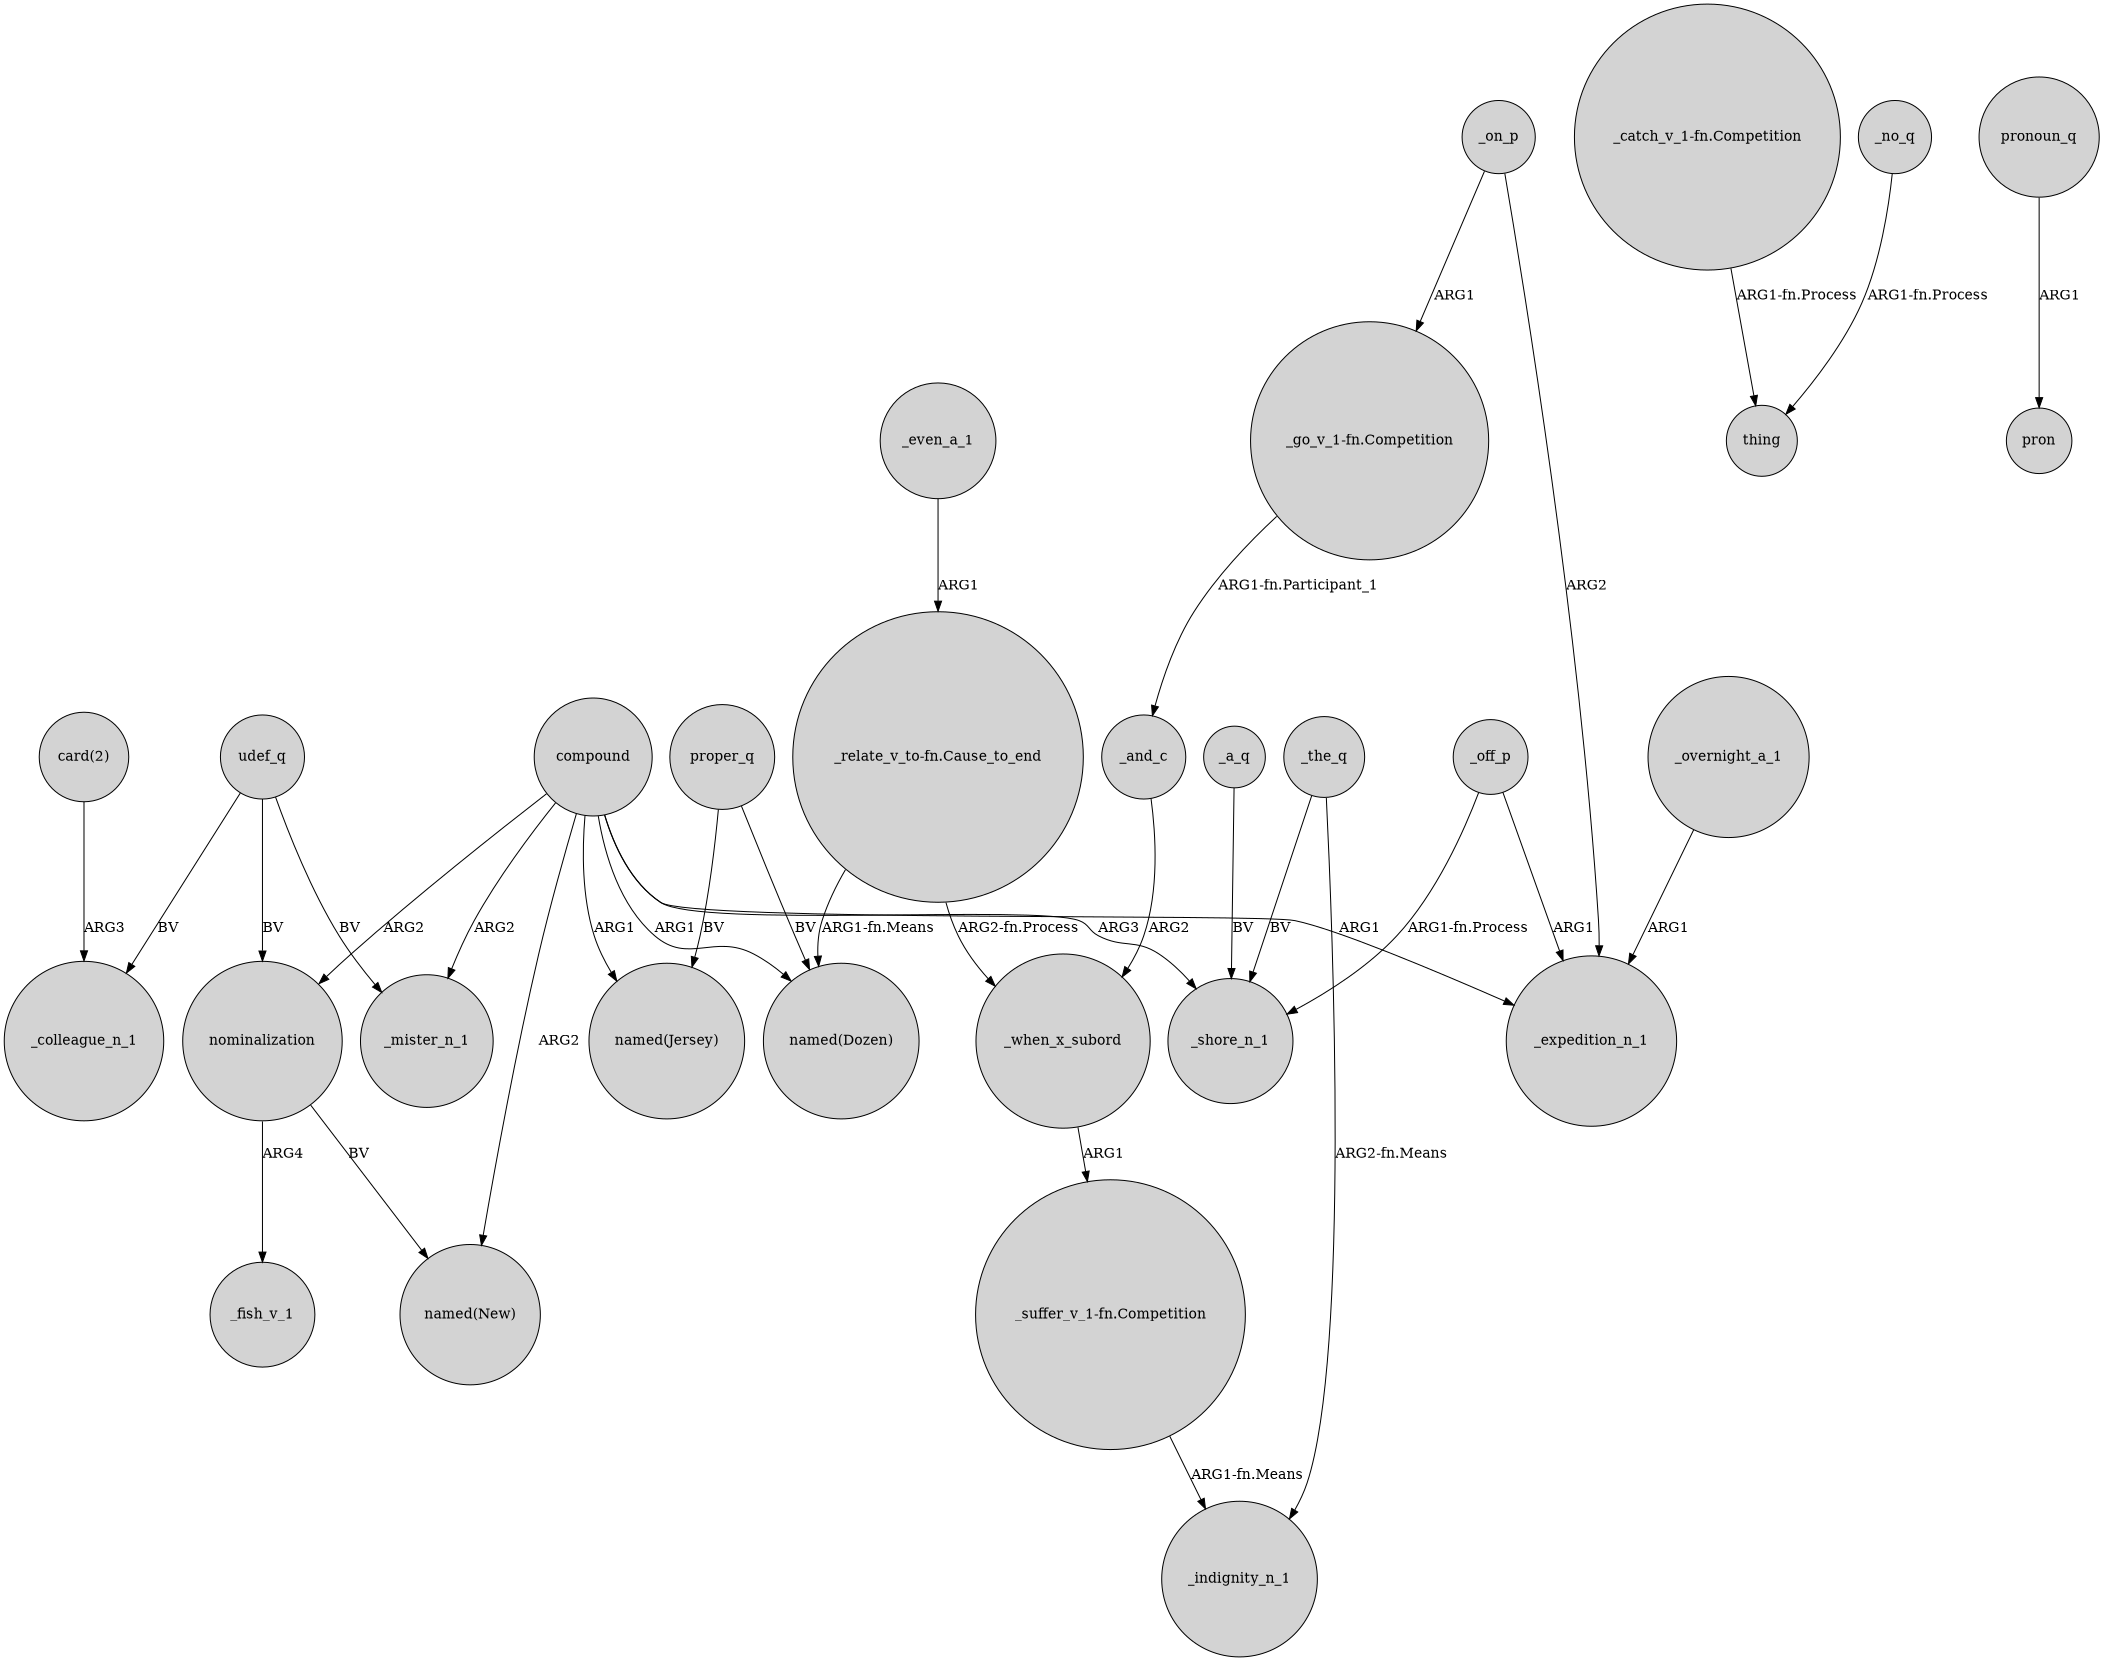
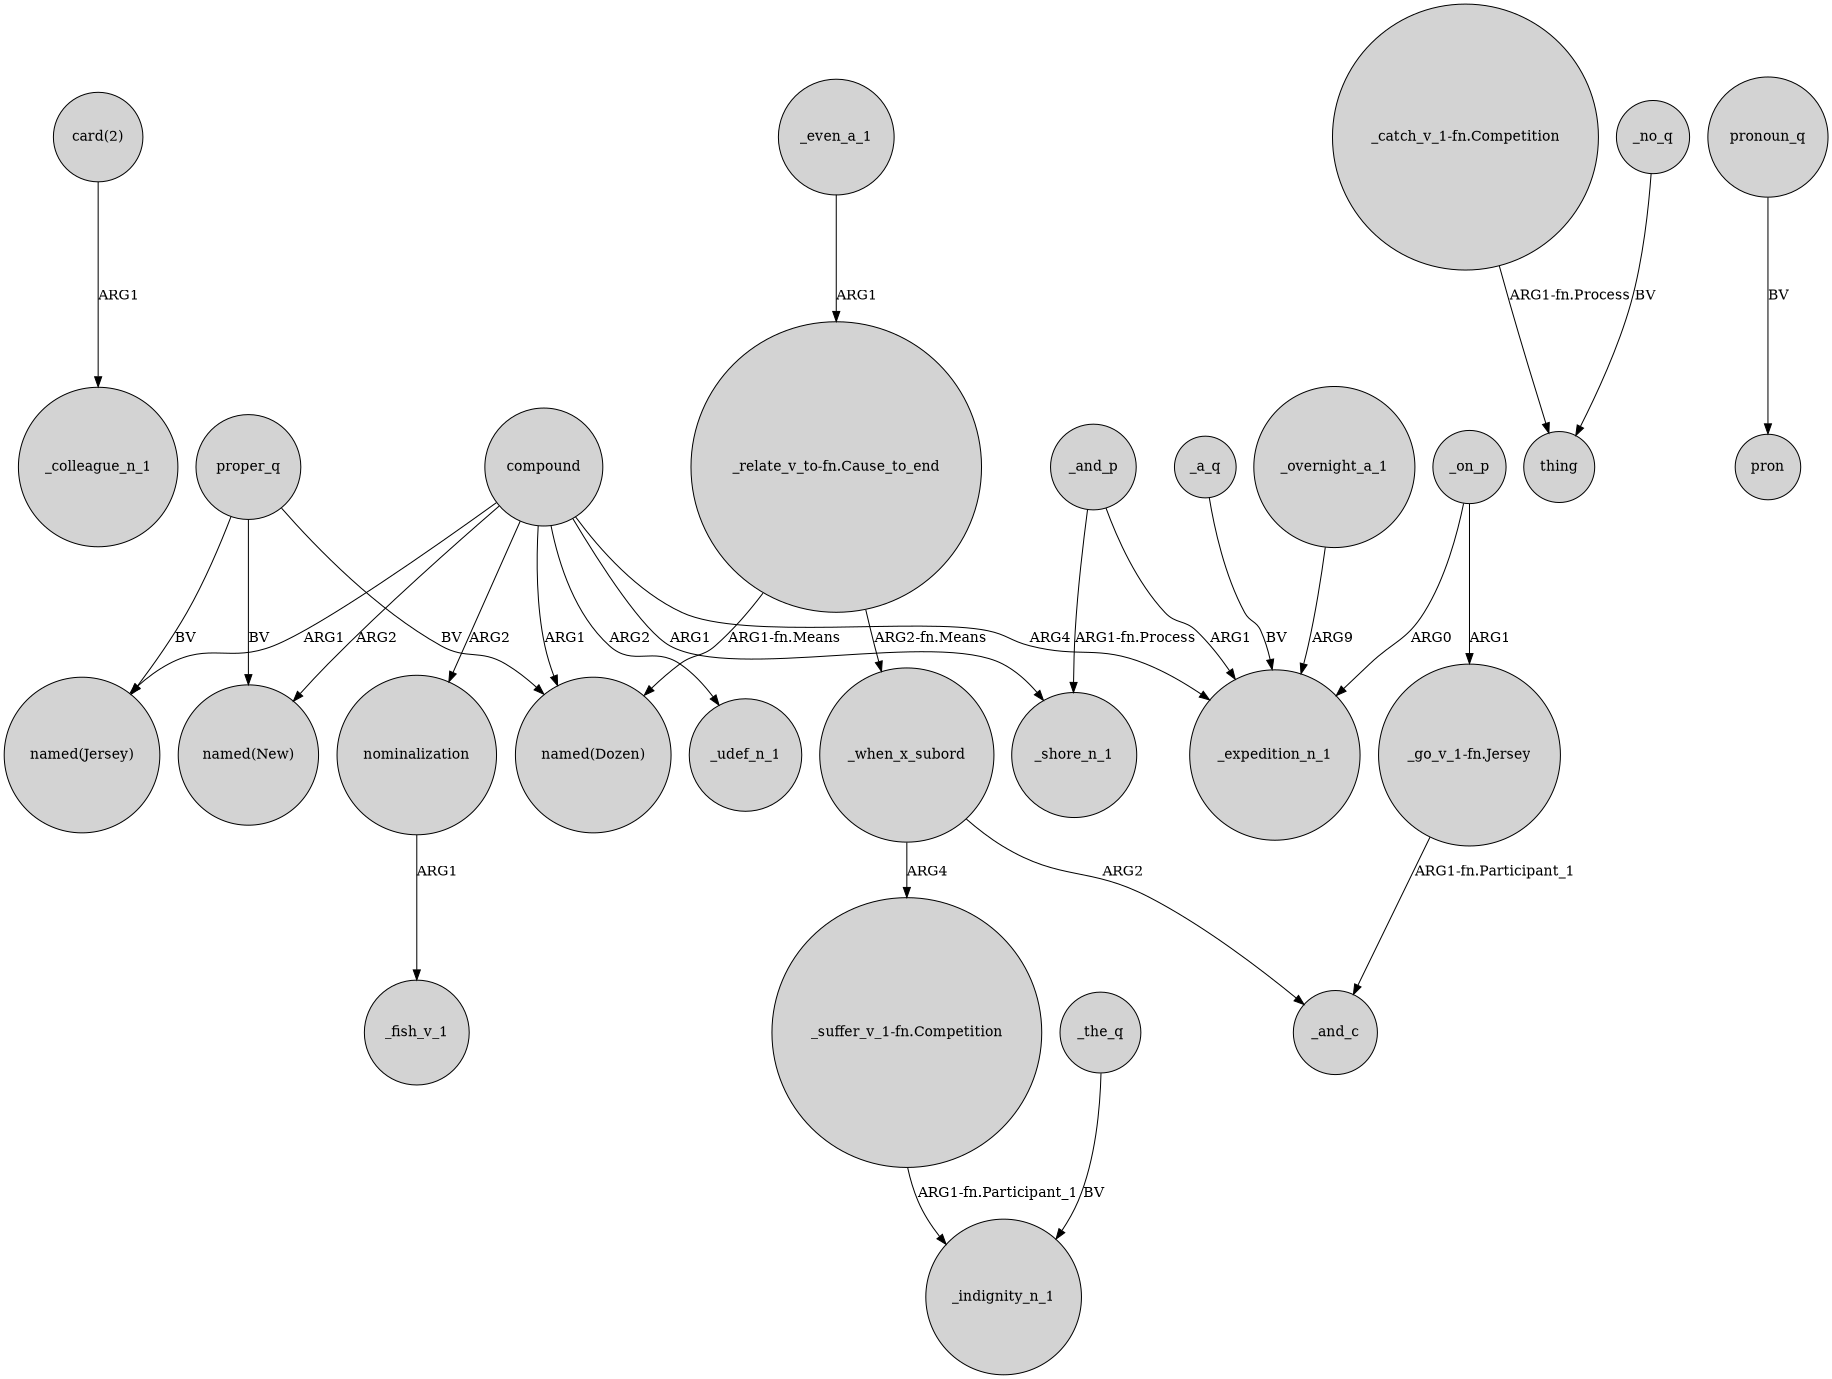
(1928, 296) -> (1645, 296)
(2060, 296) -> (1778, 296)
(1370, 441) -> (1469, 755)
(1587, 586) -> (1432, 638)
(262, 757) -> none
(1491, 757) -> (1093, 467)
(1233, 878) -> (1231, 583)
(1282, 884) -> none
(1154, 886) -> (1139, 892)
(105, 928) -> (119, 296)
(1019, 928) -> (931, 638)
(1119, 928) -> (691, 638)
(1360, 928) -> (1050, 638)
(1669, 928) -> (1333, 638)
(427, 1041) -> (746, 755)
(283, 1154) -> (437, 872)
(1104, 1154) -> (928, 872)
(1392, 1154) -> (1094, 1193)
(366, 1178) -> (248, 597)
(1248, 1475) -> (998, 1193)
